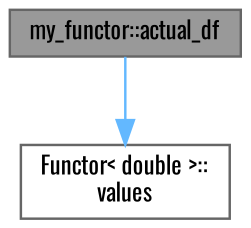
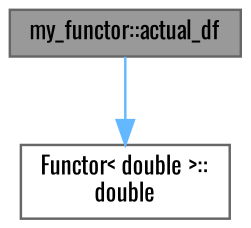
(125, 182) -> (125, 182)
